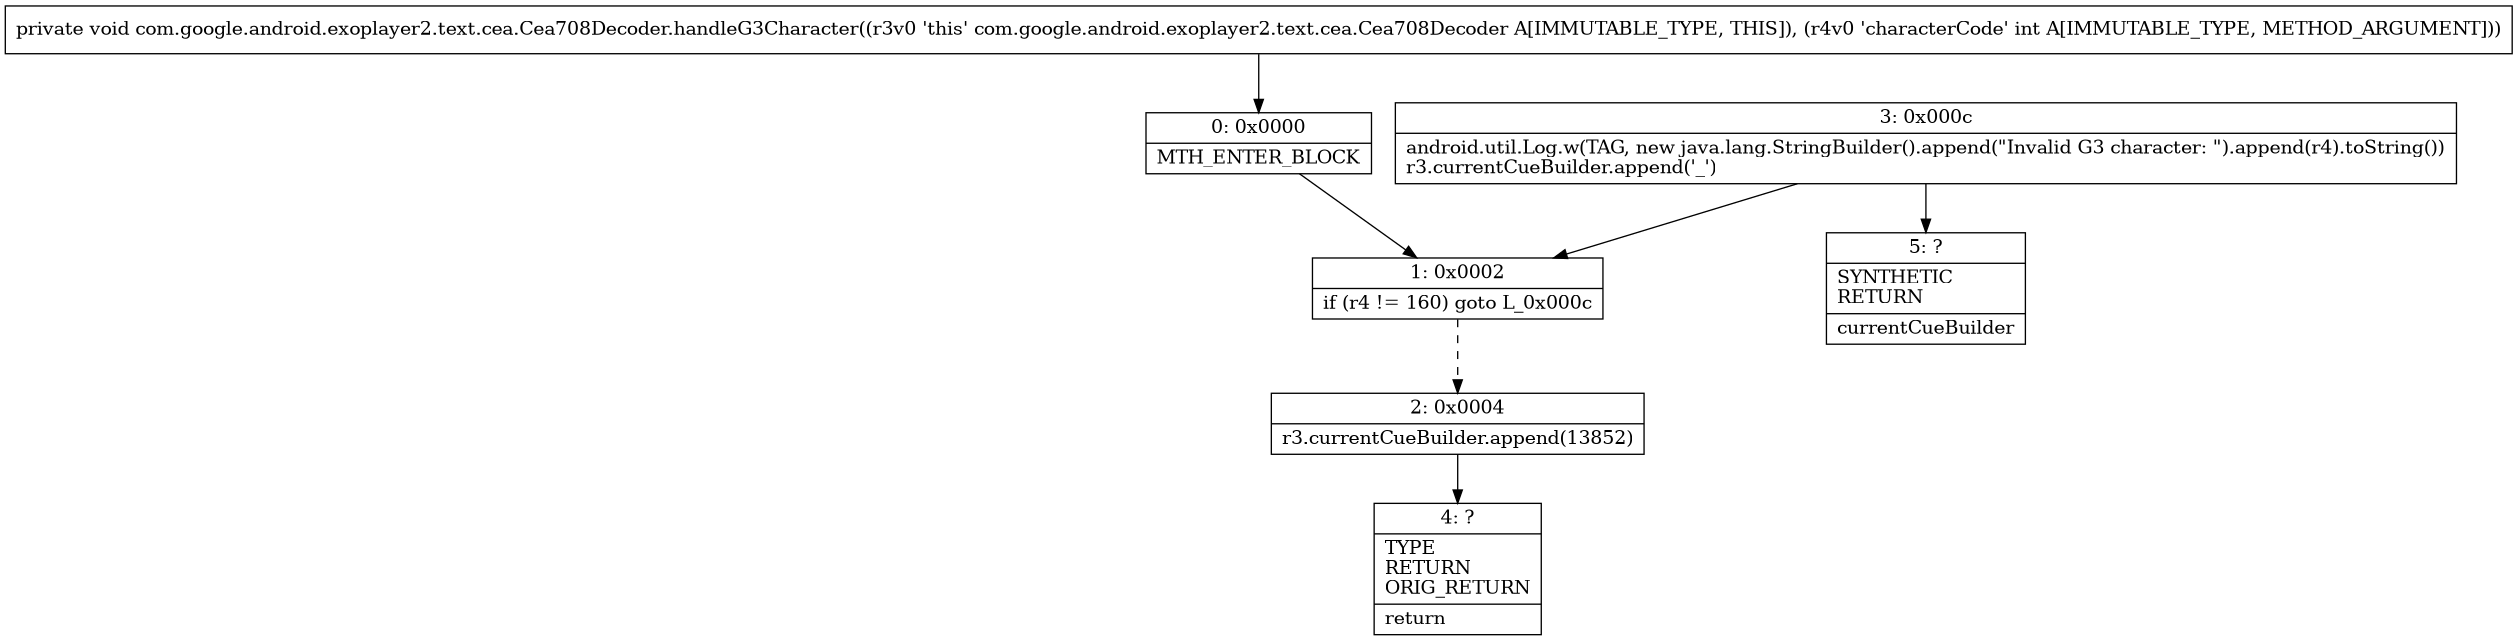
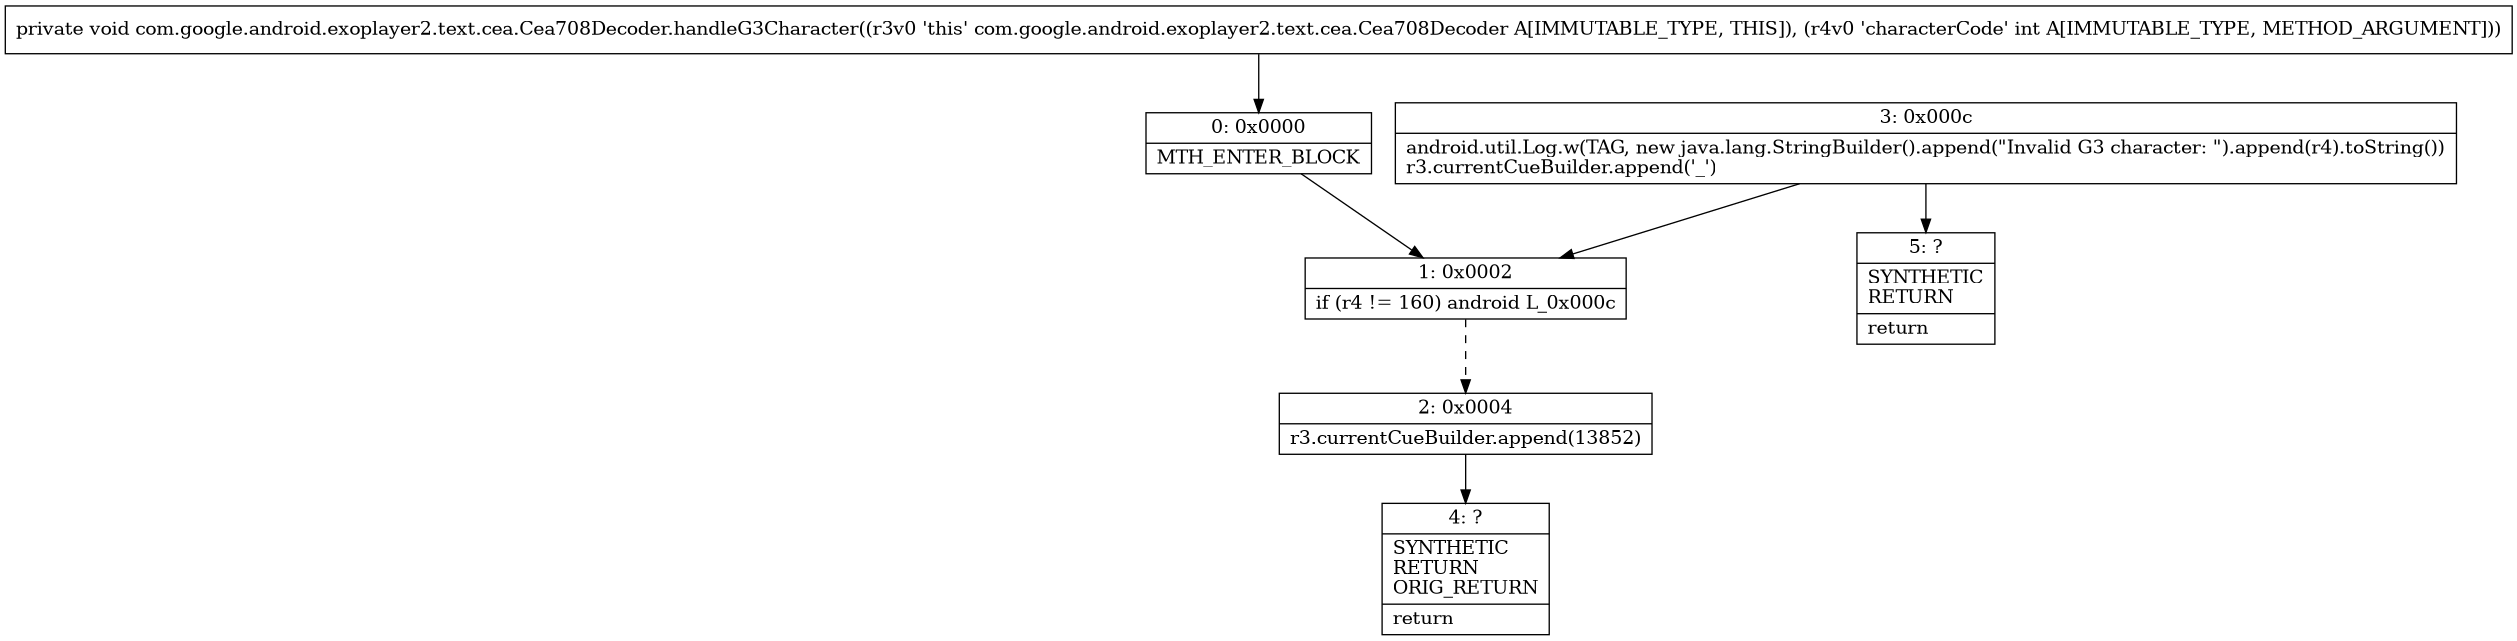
(1458, 303) -> (1466, 303)
(1926, 328) -> (1898, 328)
(1411, 548) -> (1451, 548)
